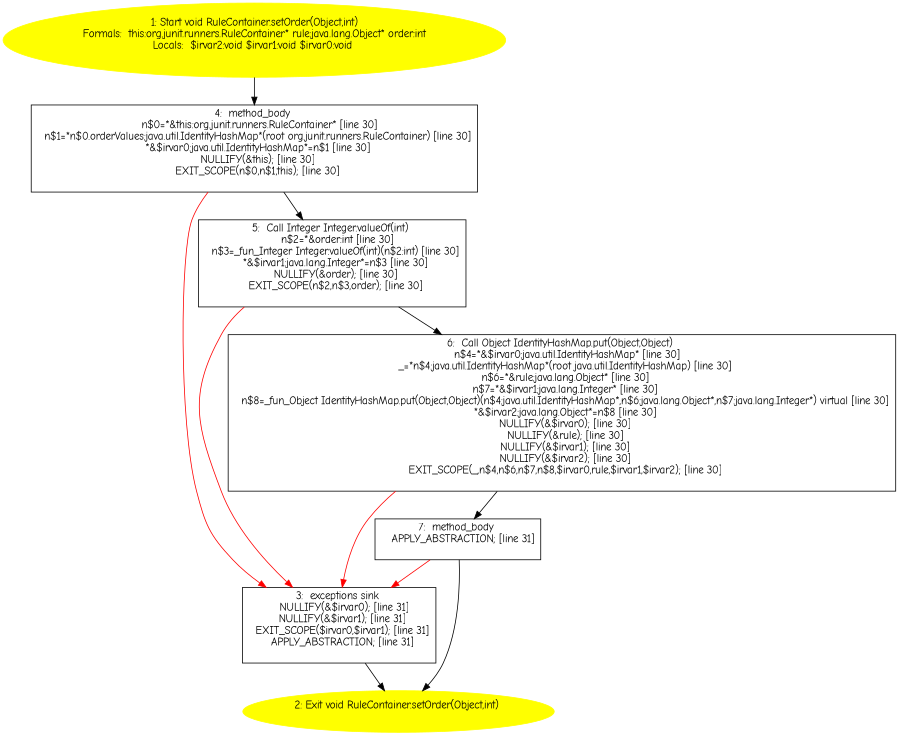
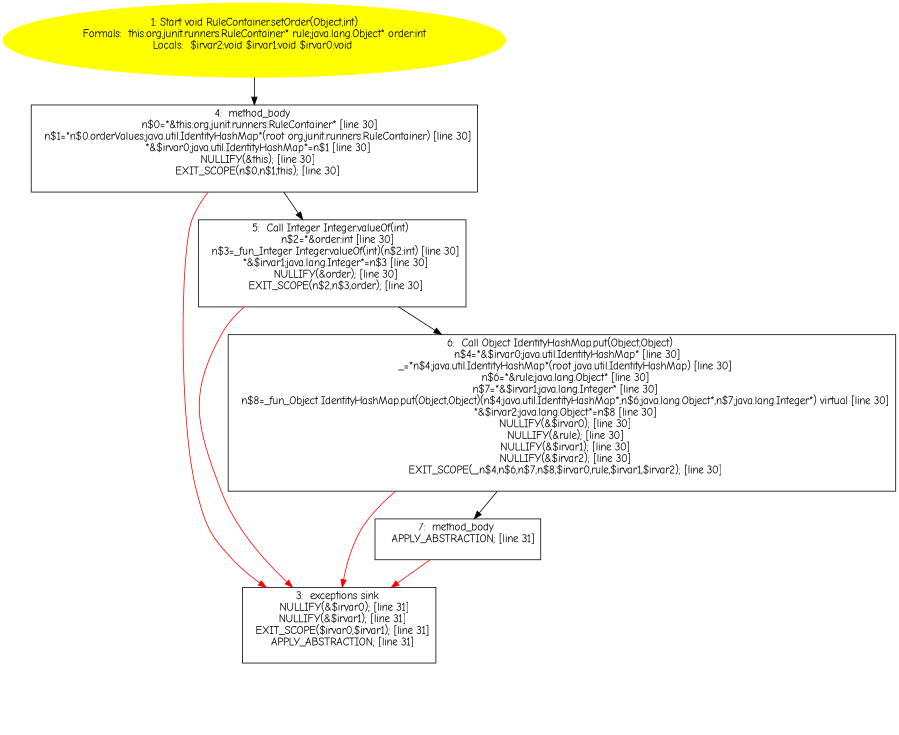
(399, 712) -> none
